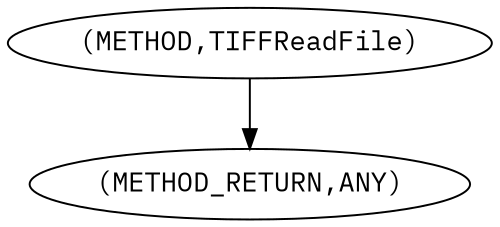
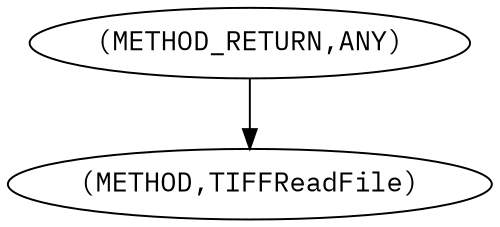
(250, 104) -> (250, 104)
